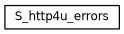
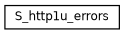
(62, 17) -> (62, 17)
